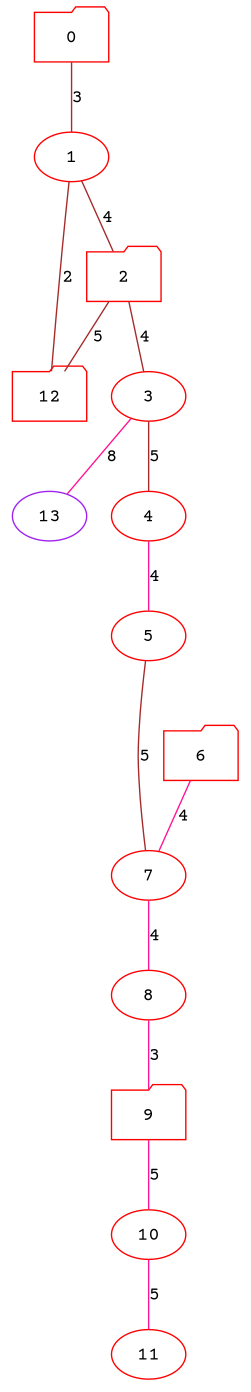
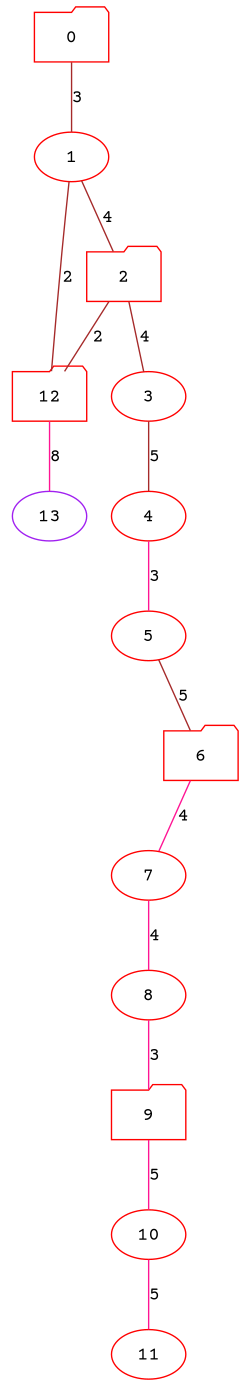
(98, 337) -> (98, 337)
(99, 456) -> (50, 456)
(155, 576) -> (155, 576)
(138, 756) -> (175, 695)
